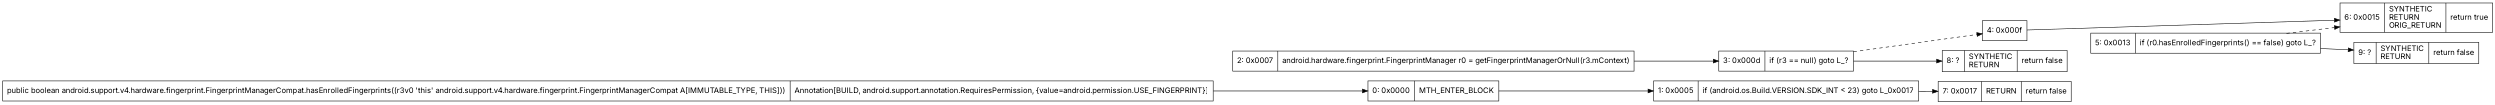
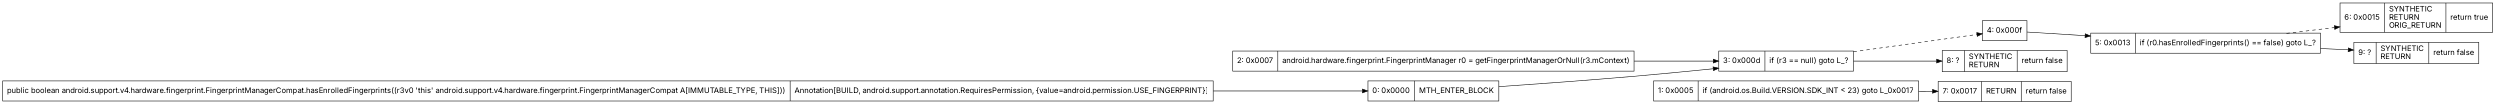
(2181, 25) -> (2056, 34)
(1573, 91) -> (1606, 79)
